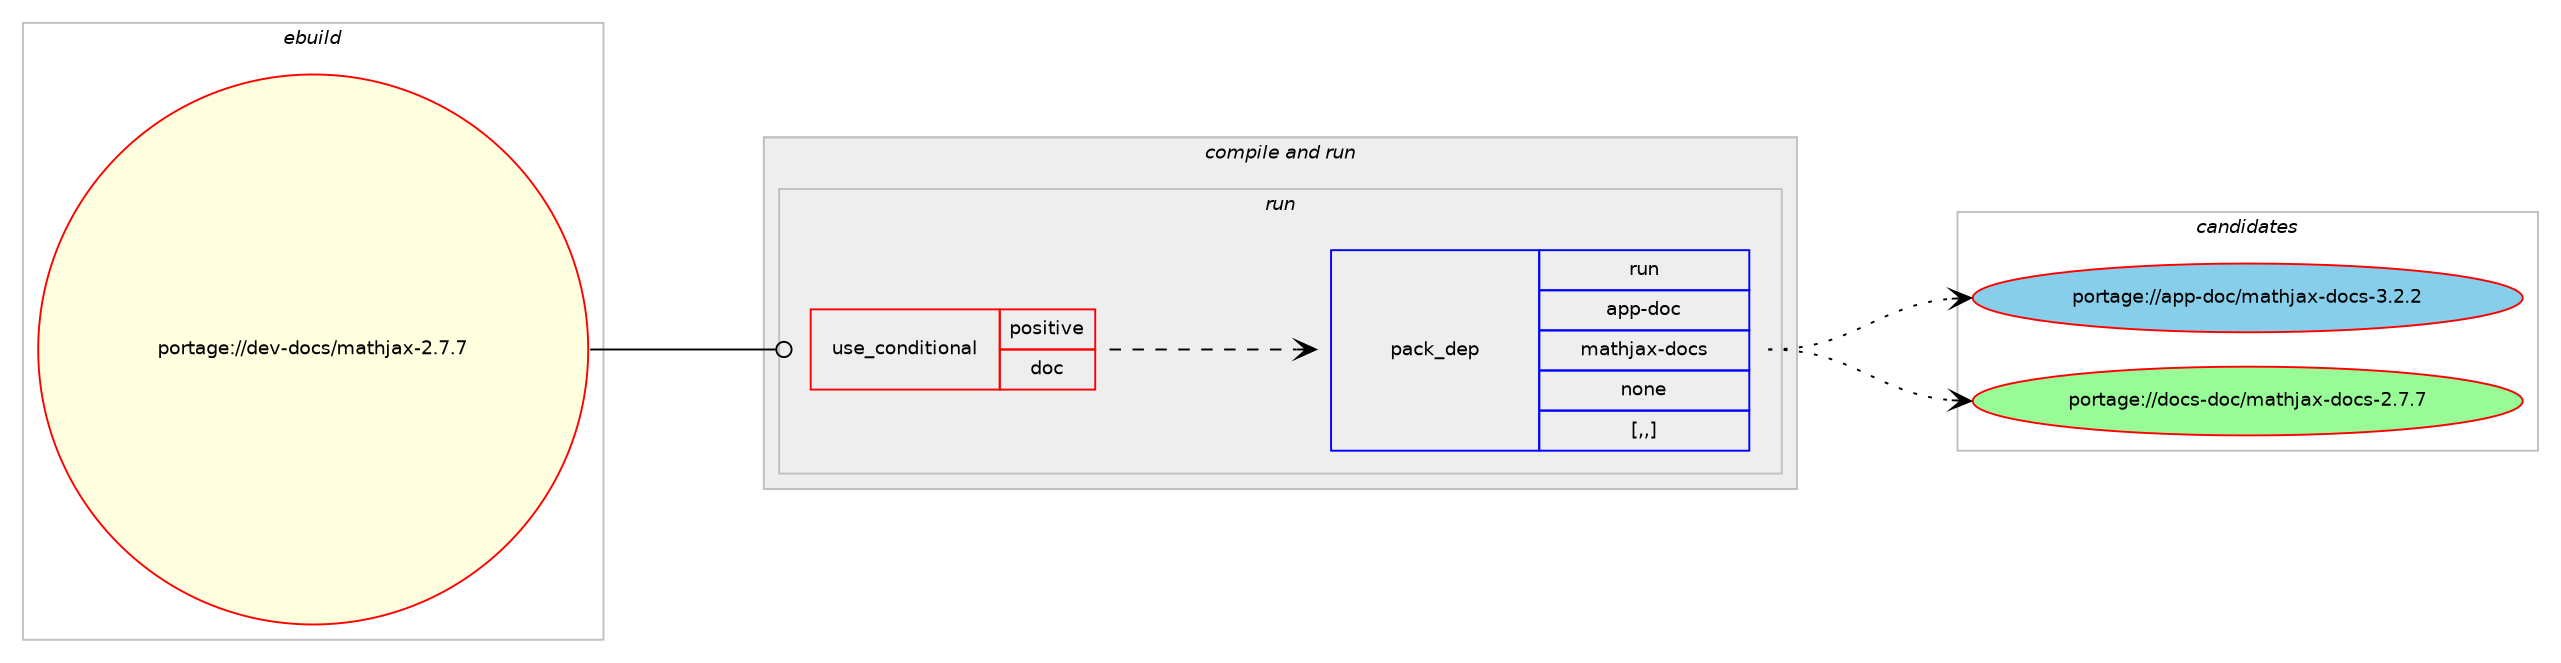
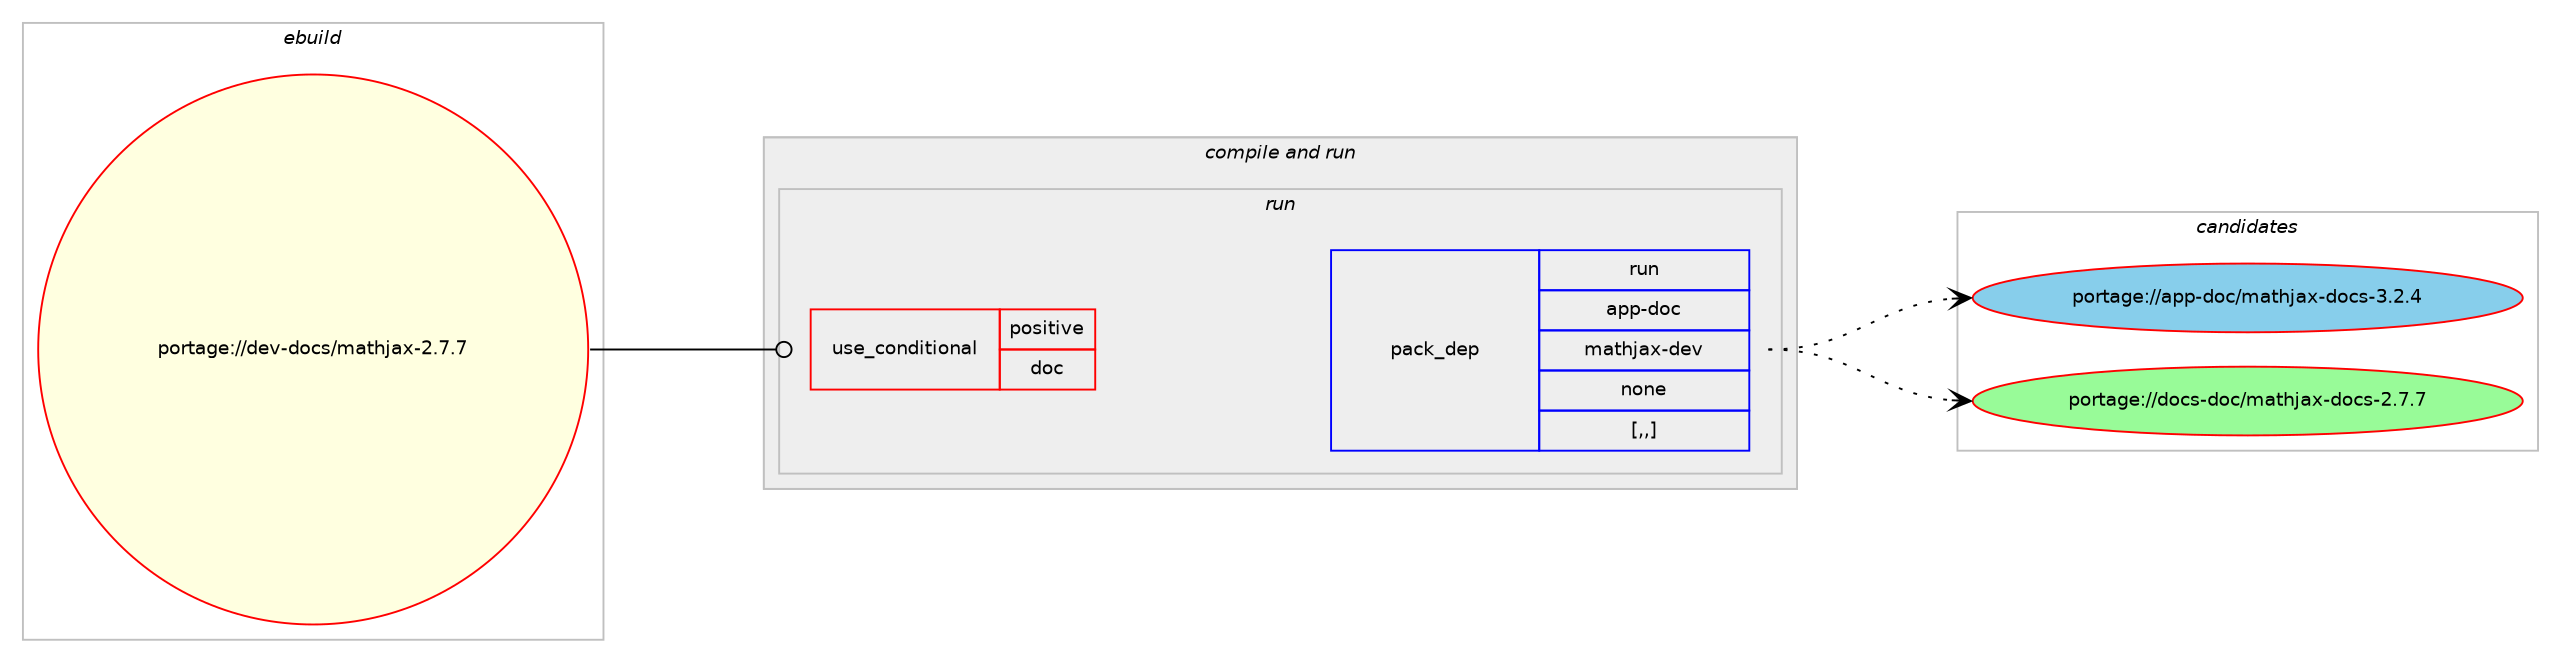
(2248, 298) -> (2248, 298)
(1203, 349) -> none
(1644, 349) -> (1644, 349)
